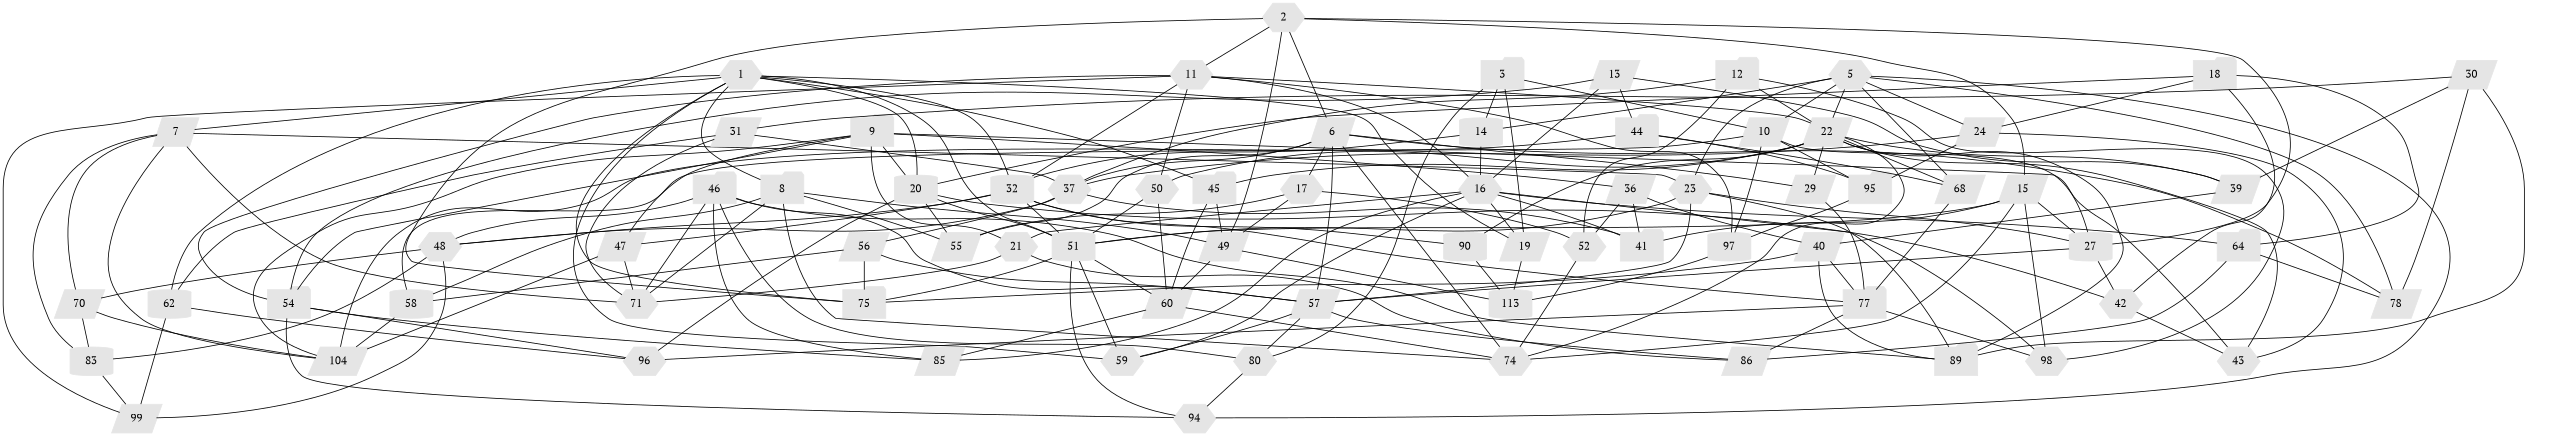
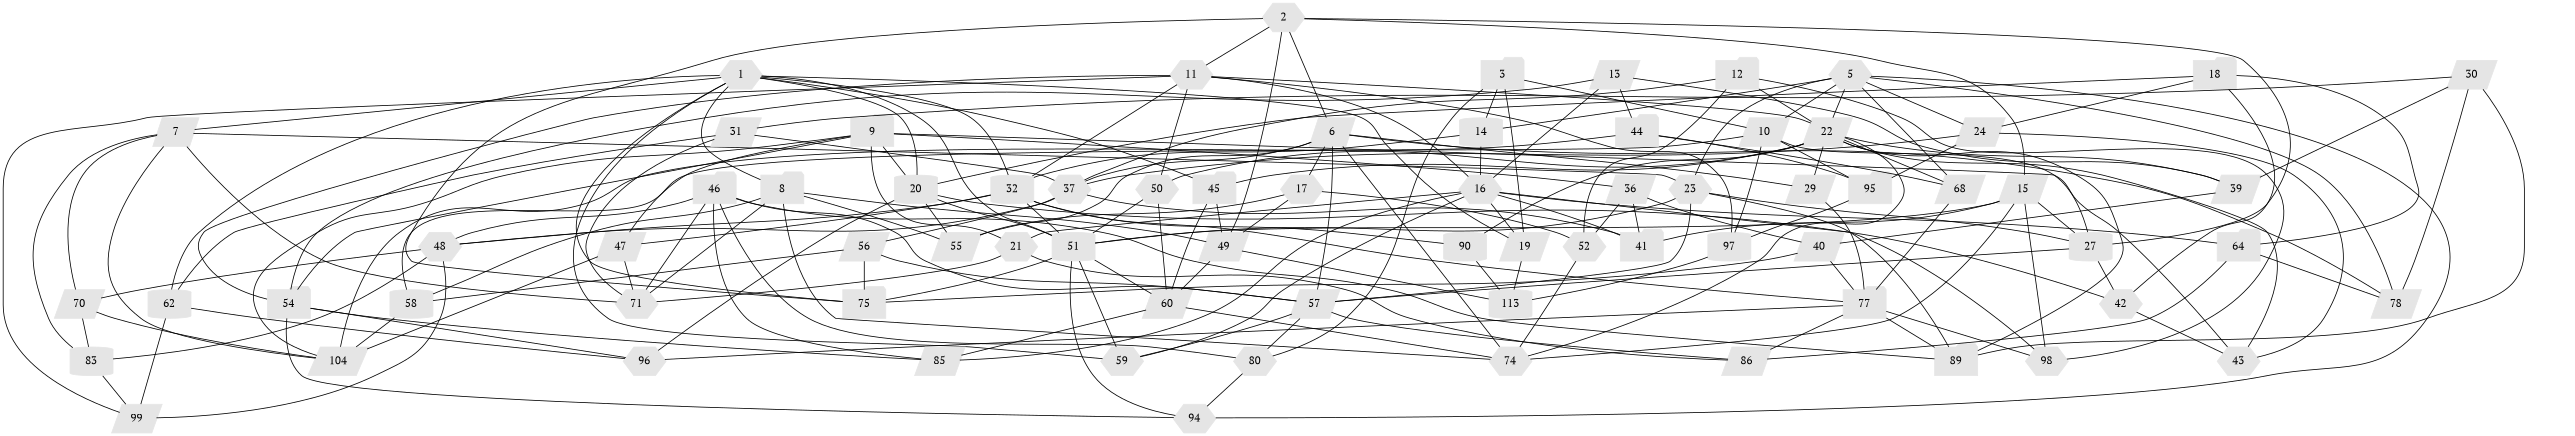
(1854, 334) -> (1910, 333)
